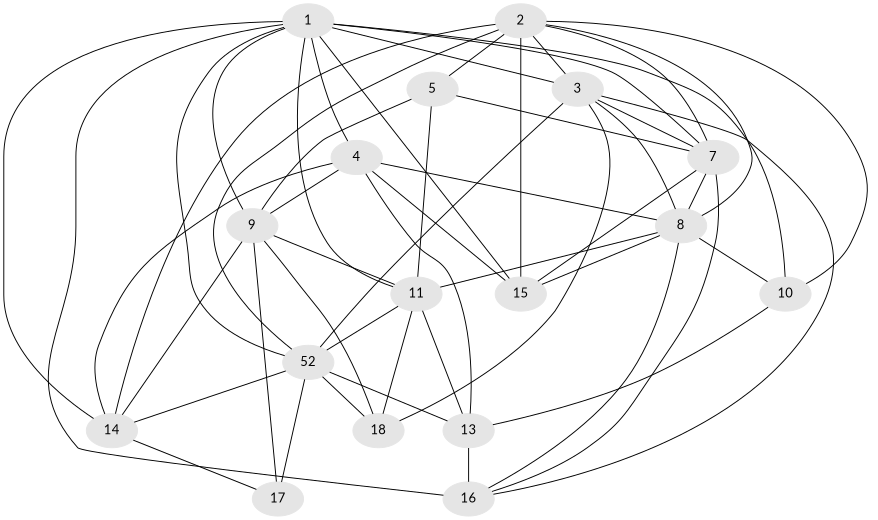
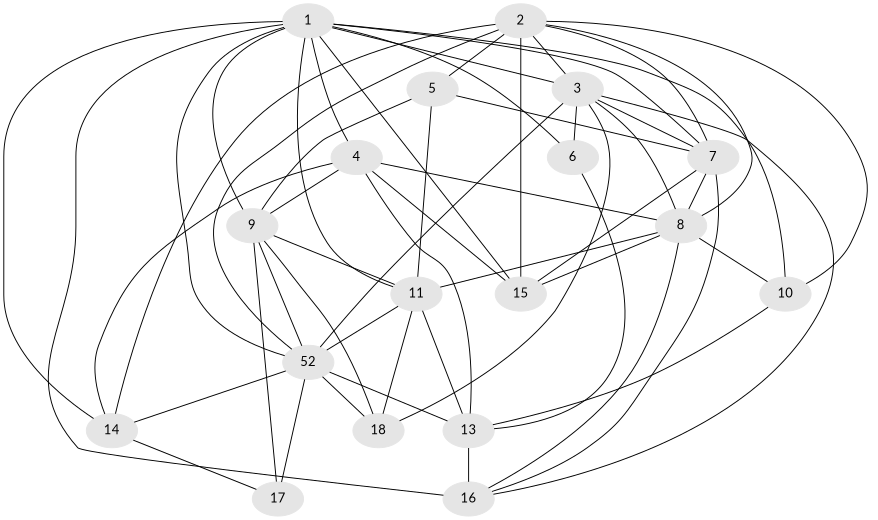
none -> (573, 157)
(182, 328) -> (280, 294)
